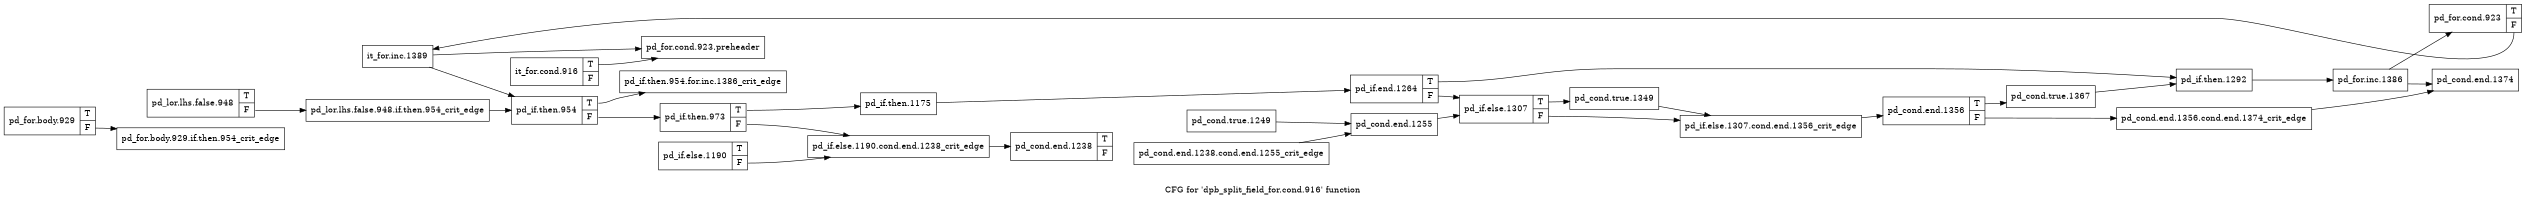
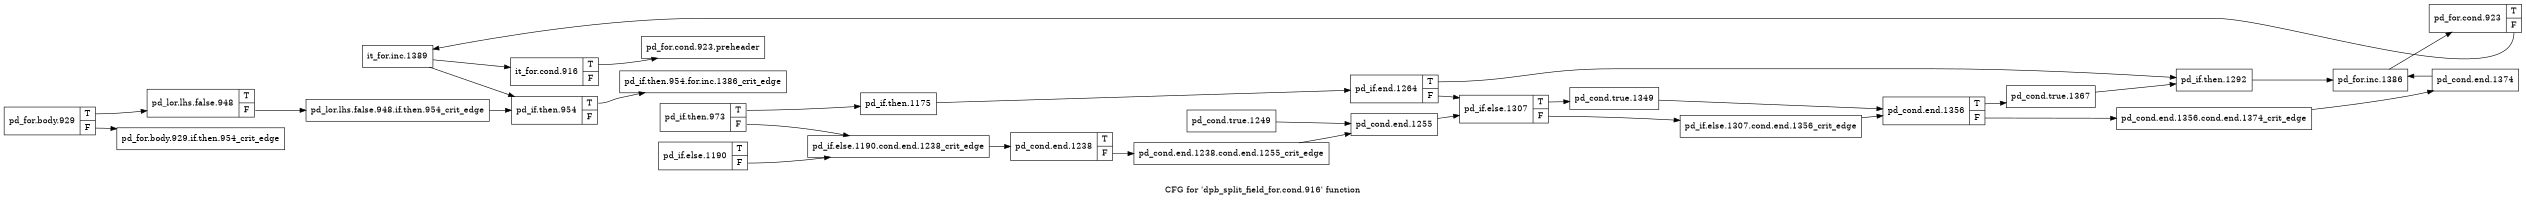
(534, 51) -> (469, 63)
(2417, 84) -> (2423, 76)
(1682, 110) -> (1768, 104)
none -> (118, 113)
(626, 117) -> none
none -> (1120, 154)
